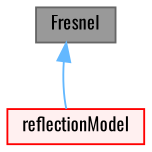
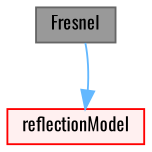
(64, 85) -> (88, 67)
